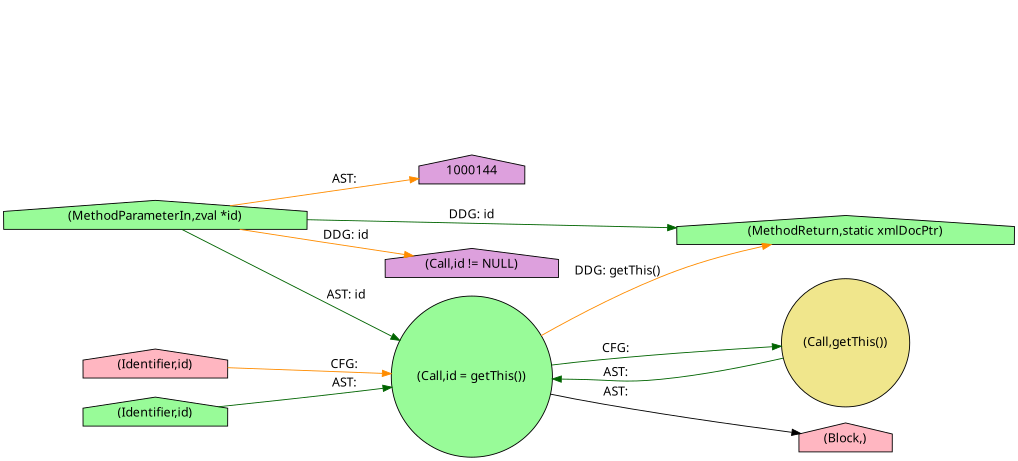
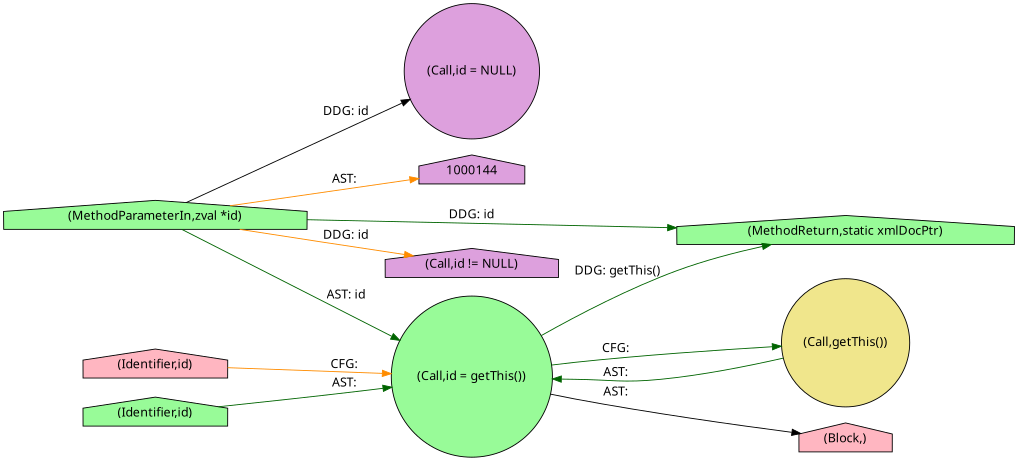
none -> (472, 71)
(648, 282) -> (648, 282)
